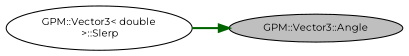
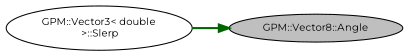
(316, 28) -> (316, 28)
